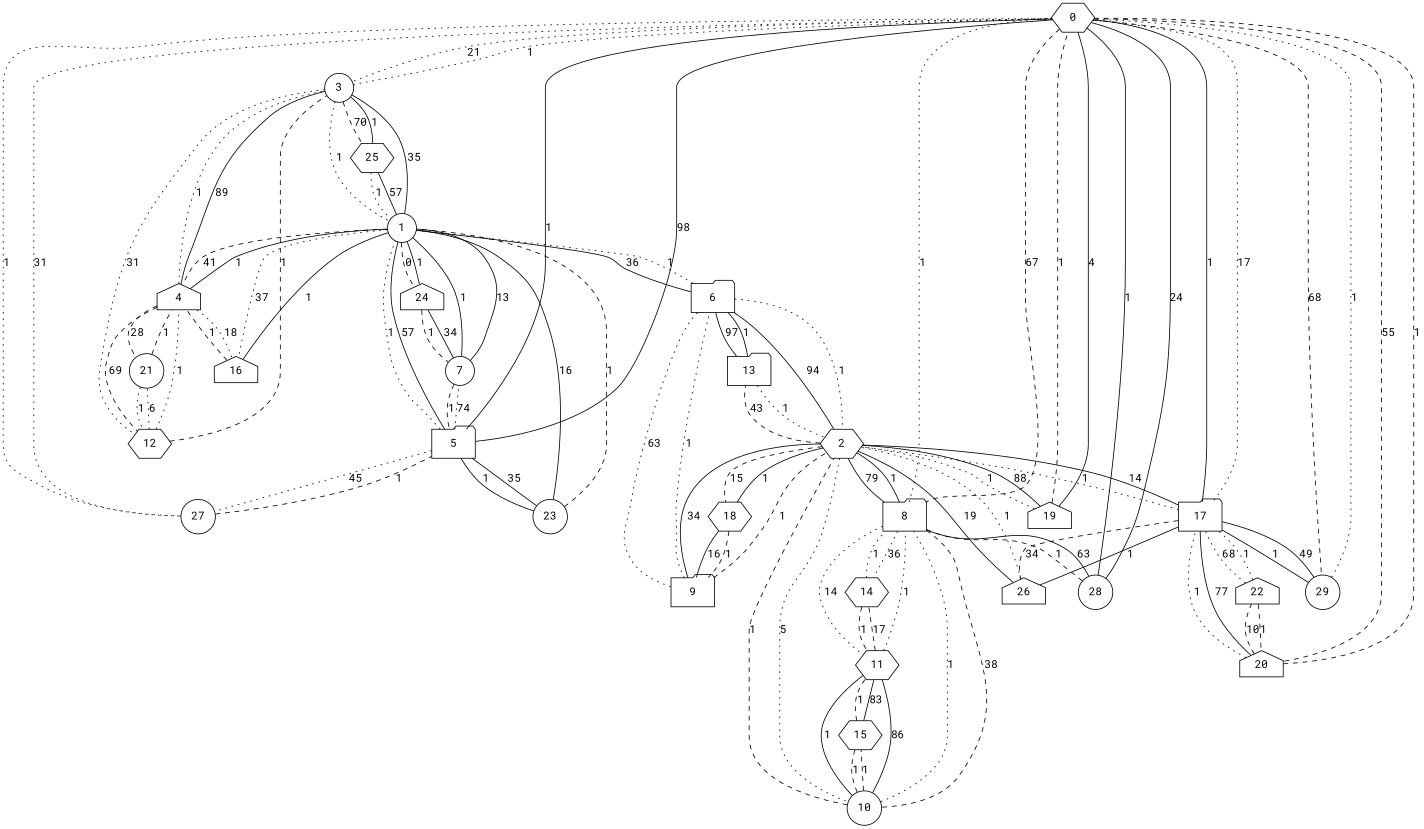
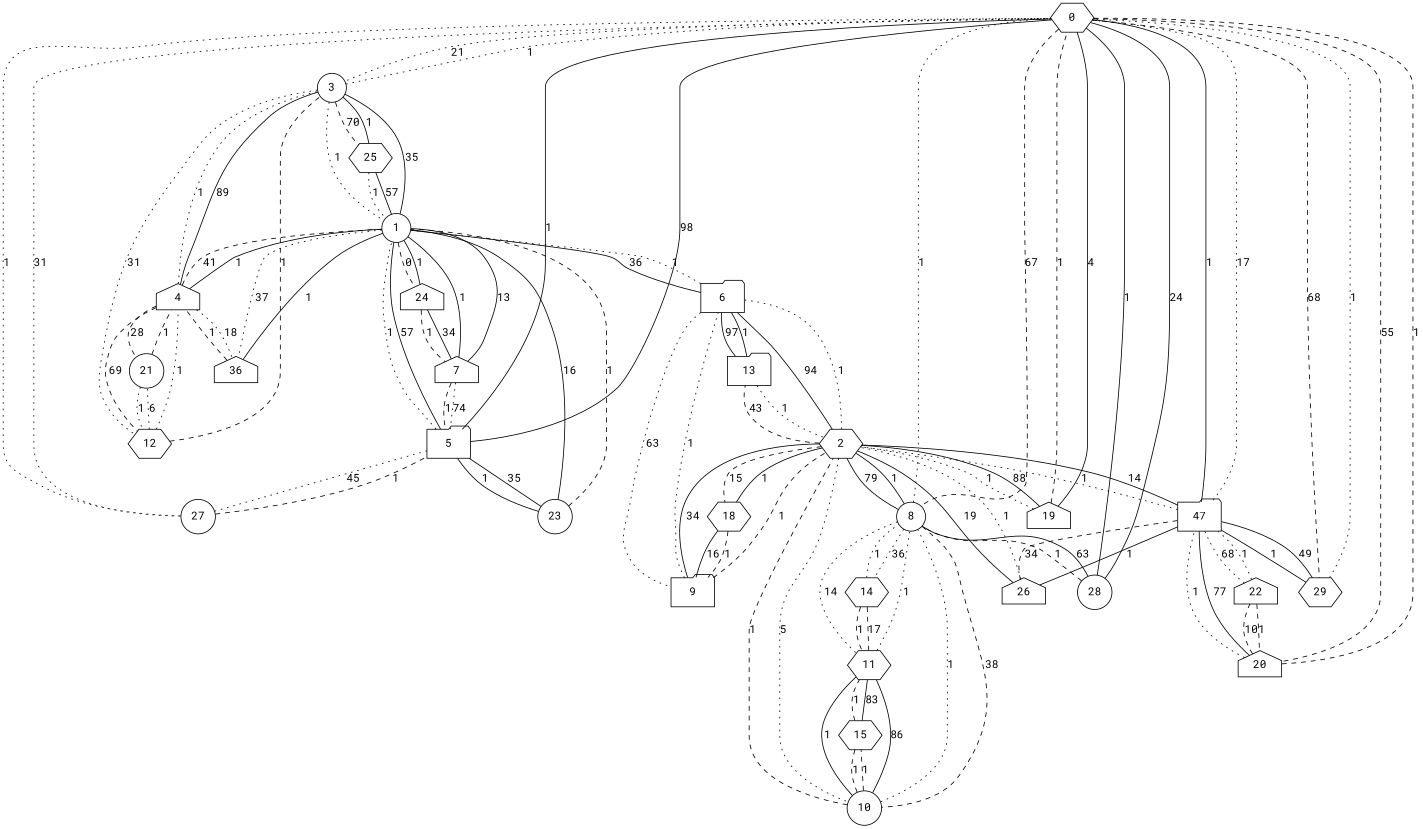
(236, 371) -> (236, 371)
(460, 371) -> (457, 371)
(905, 517) -> (911, 517)
(1200, 517) -> (1199, 517)
(1323, 592) -> (1320, 592)
